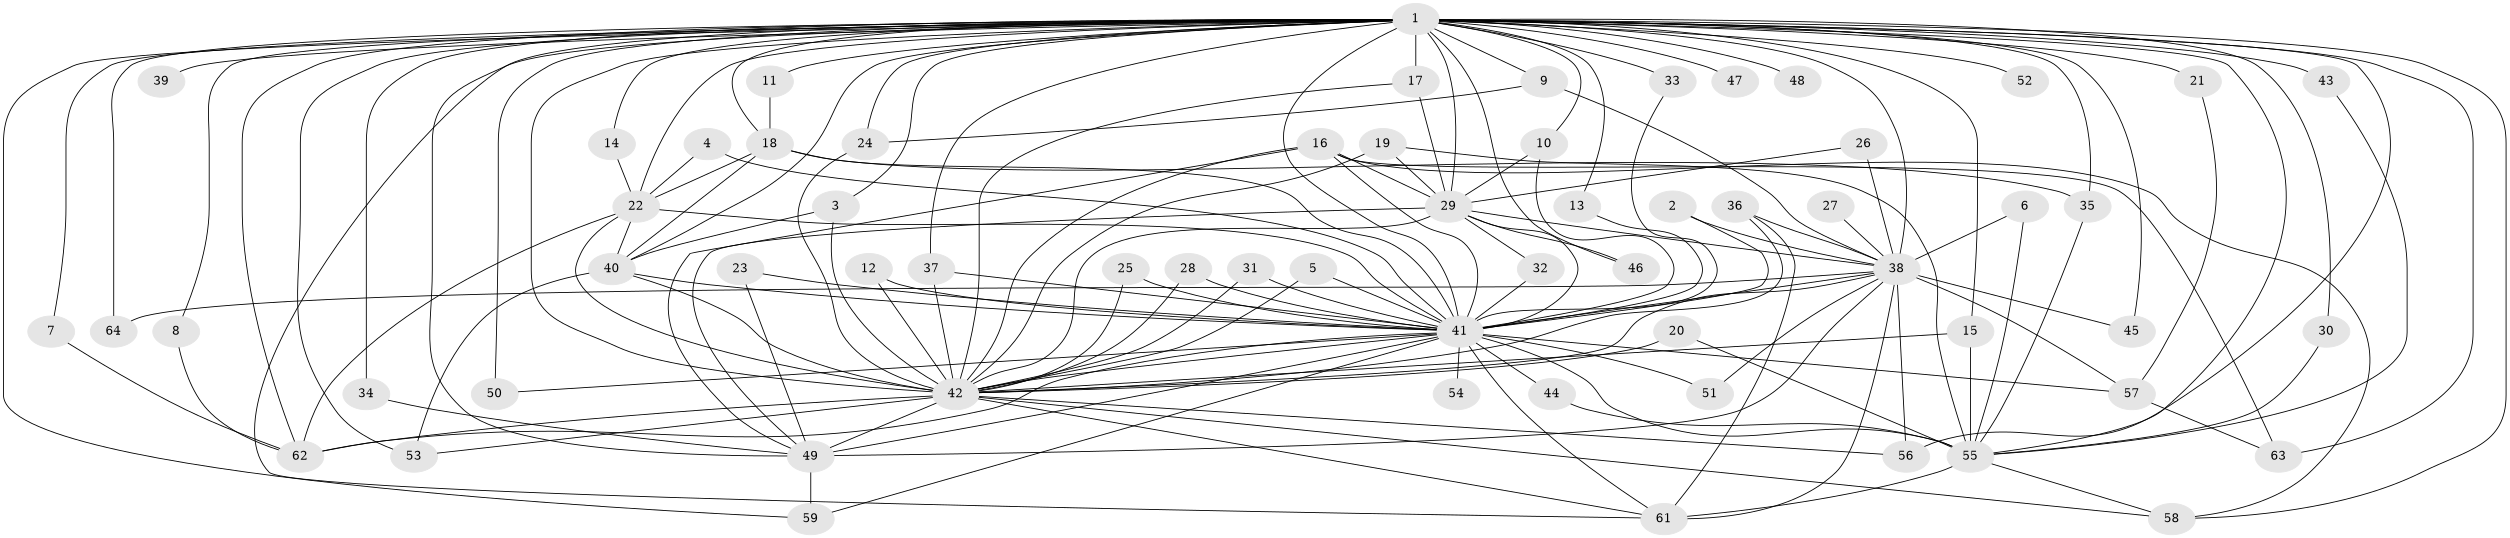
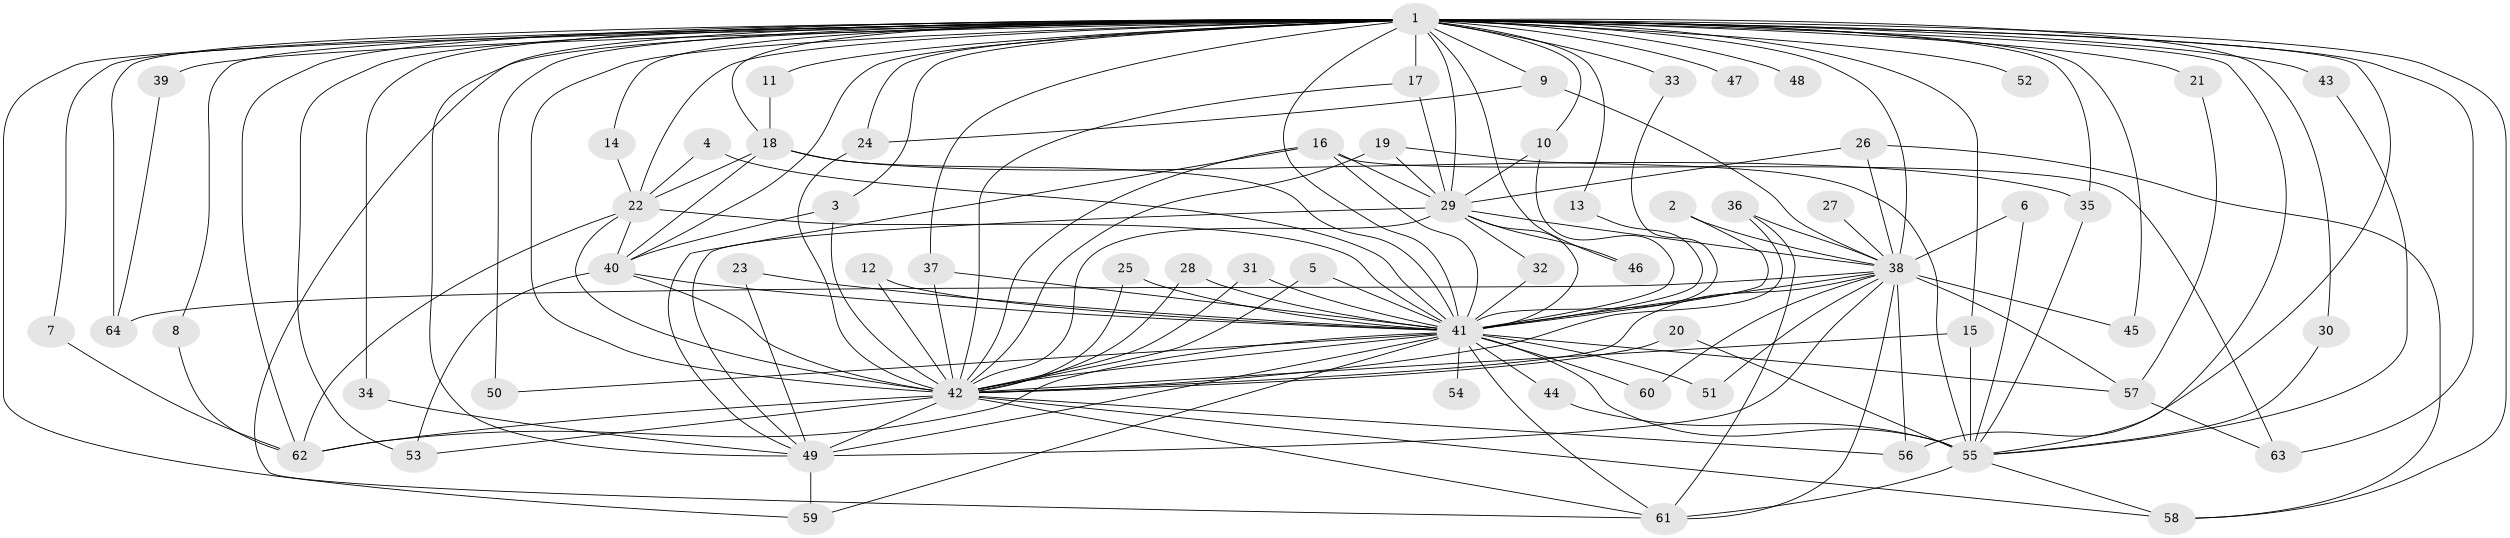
(2020, 167) -> (2372, 233)
none -> (141, 207)
none -> (1648, 394)
